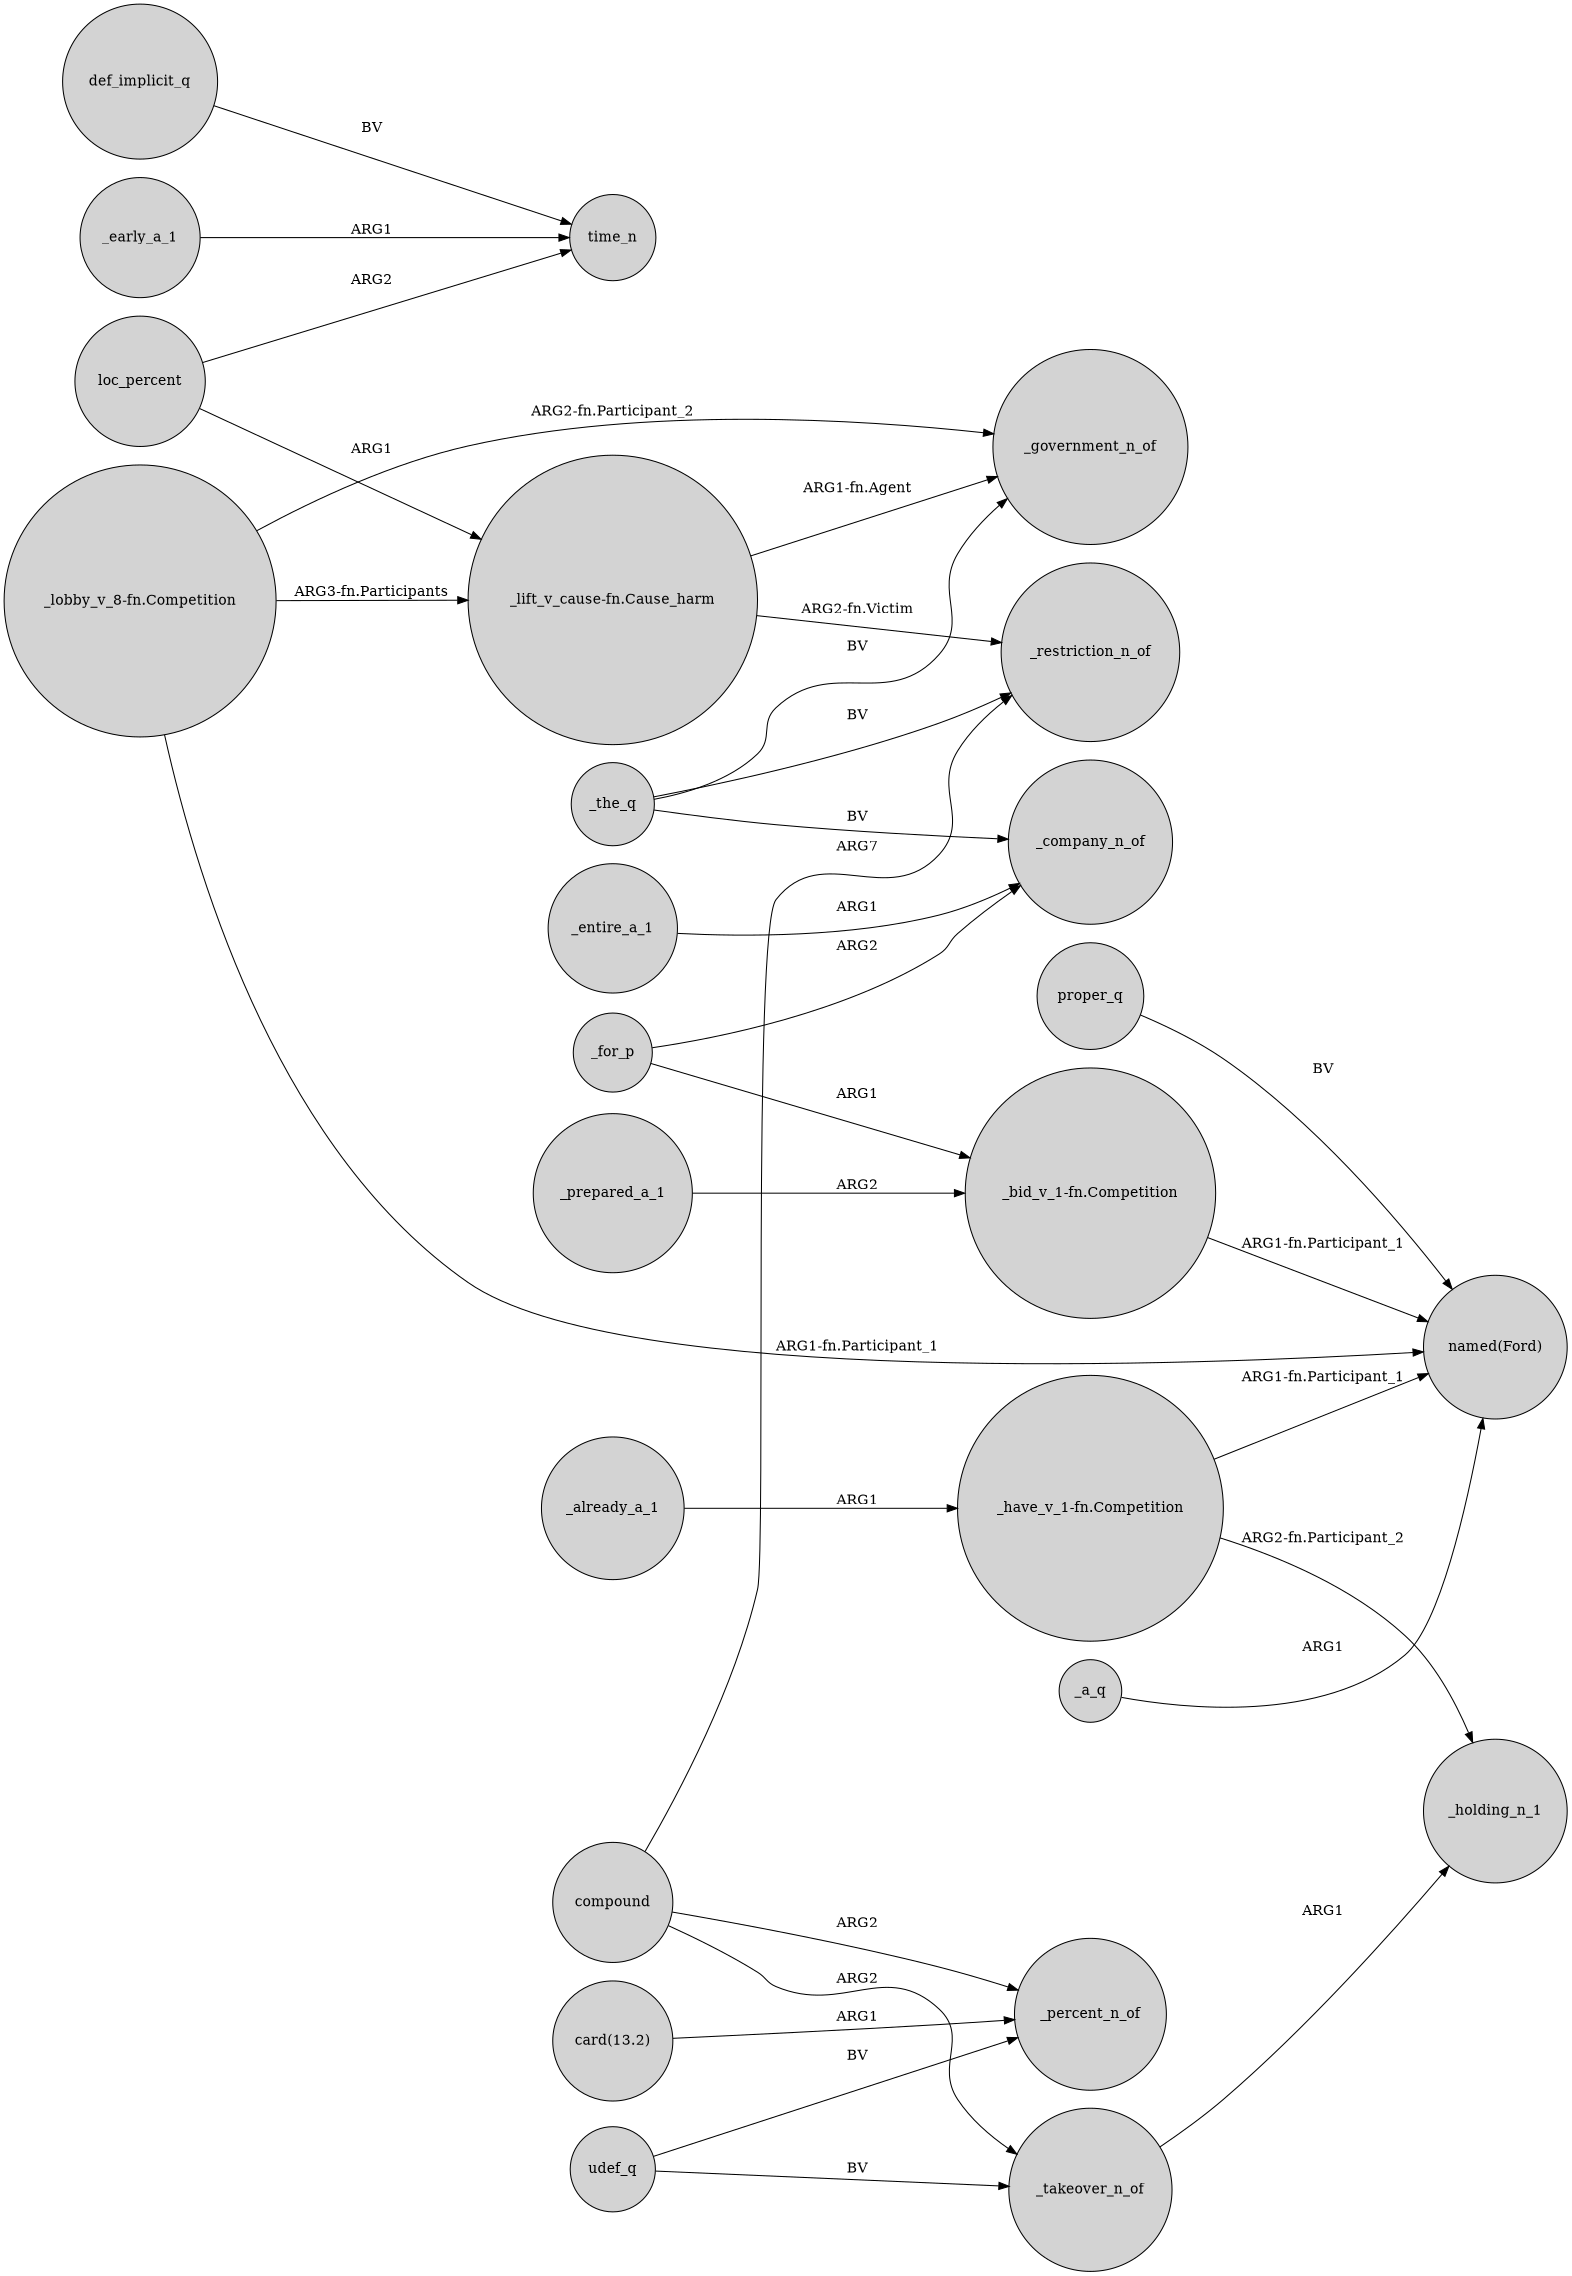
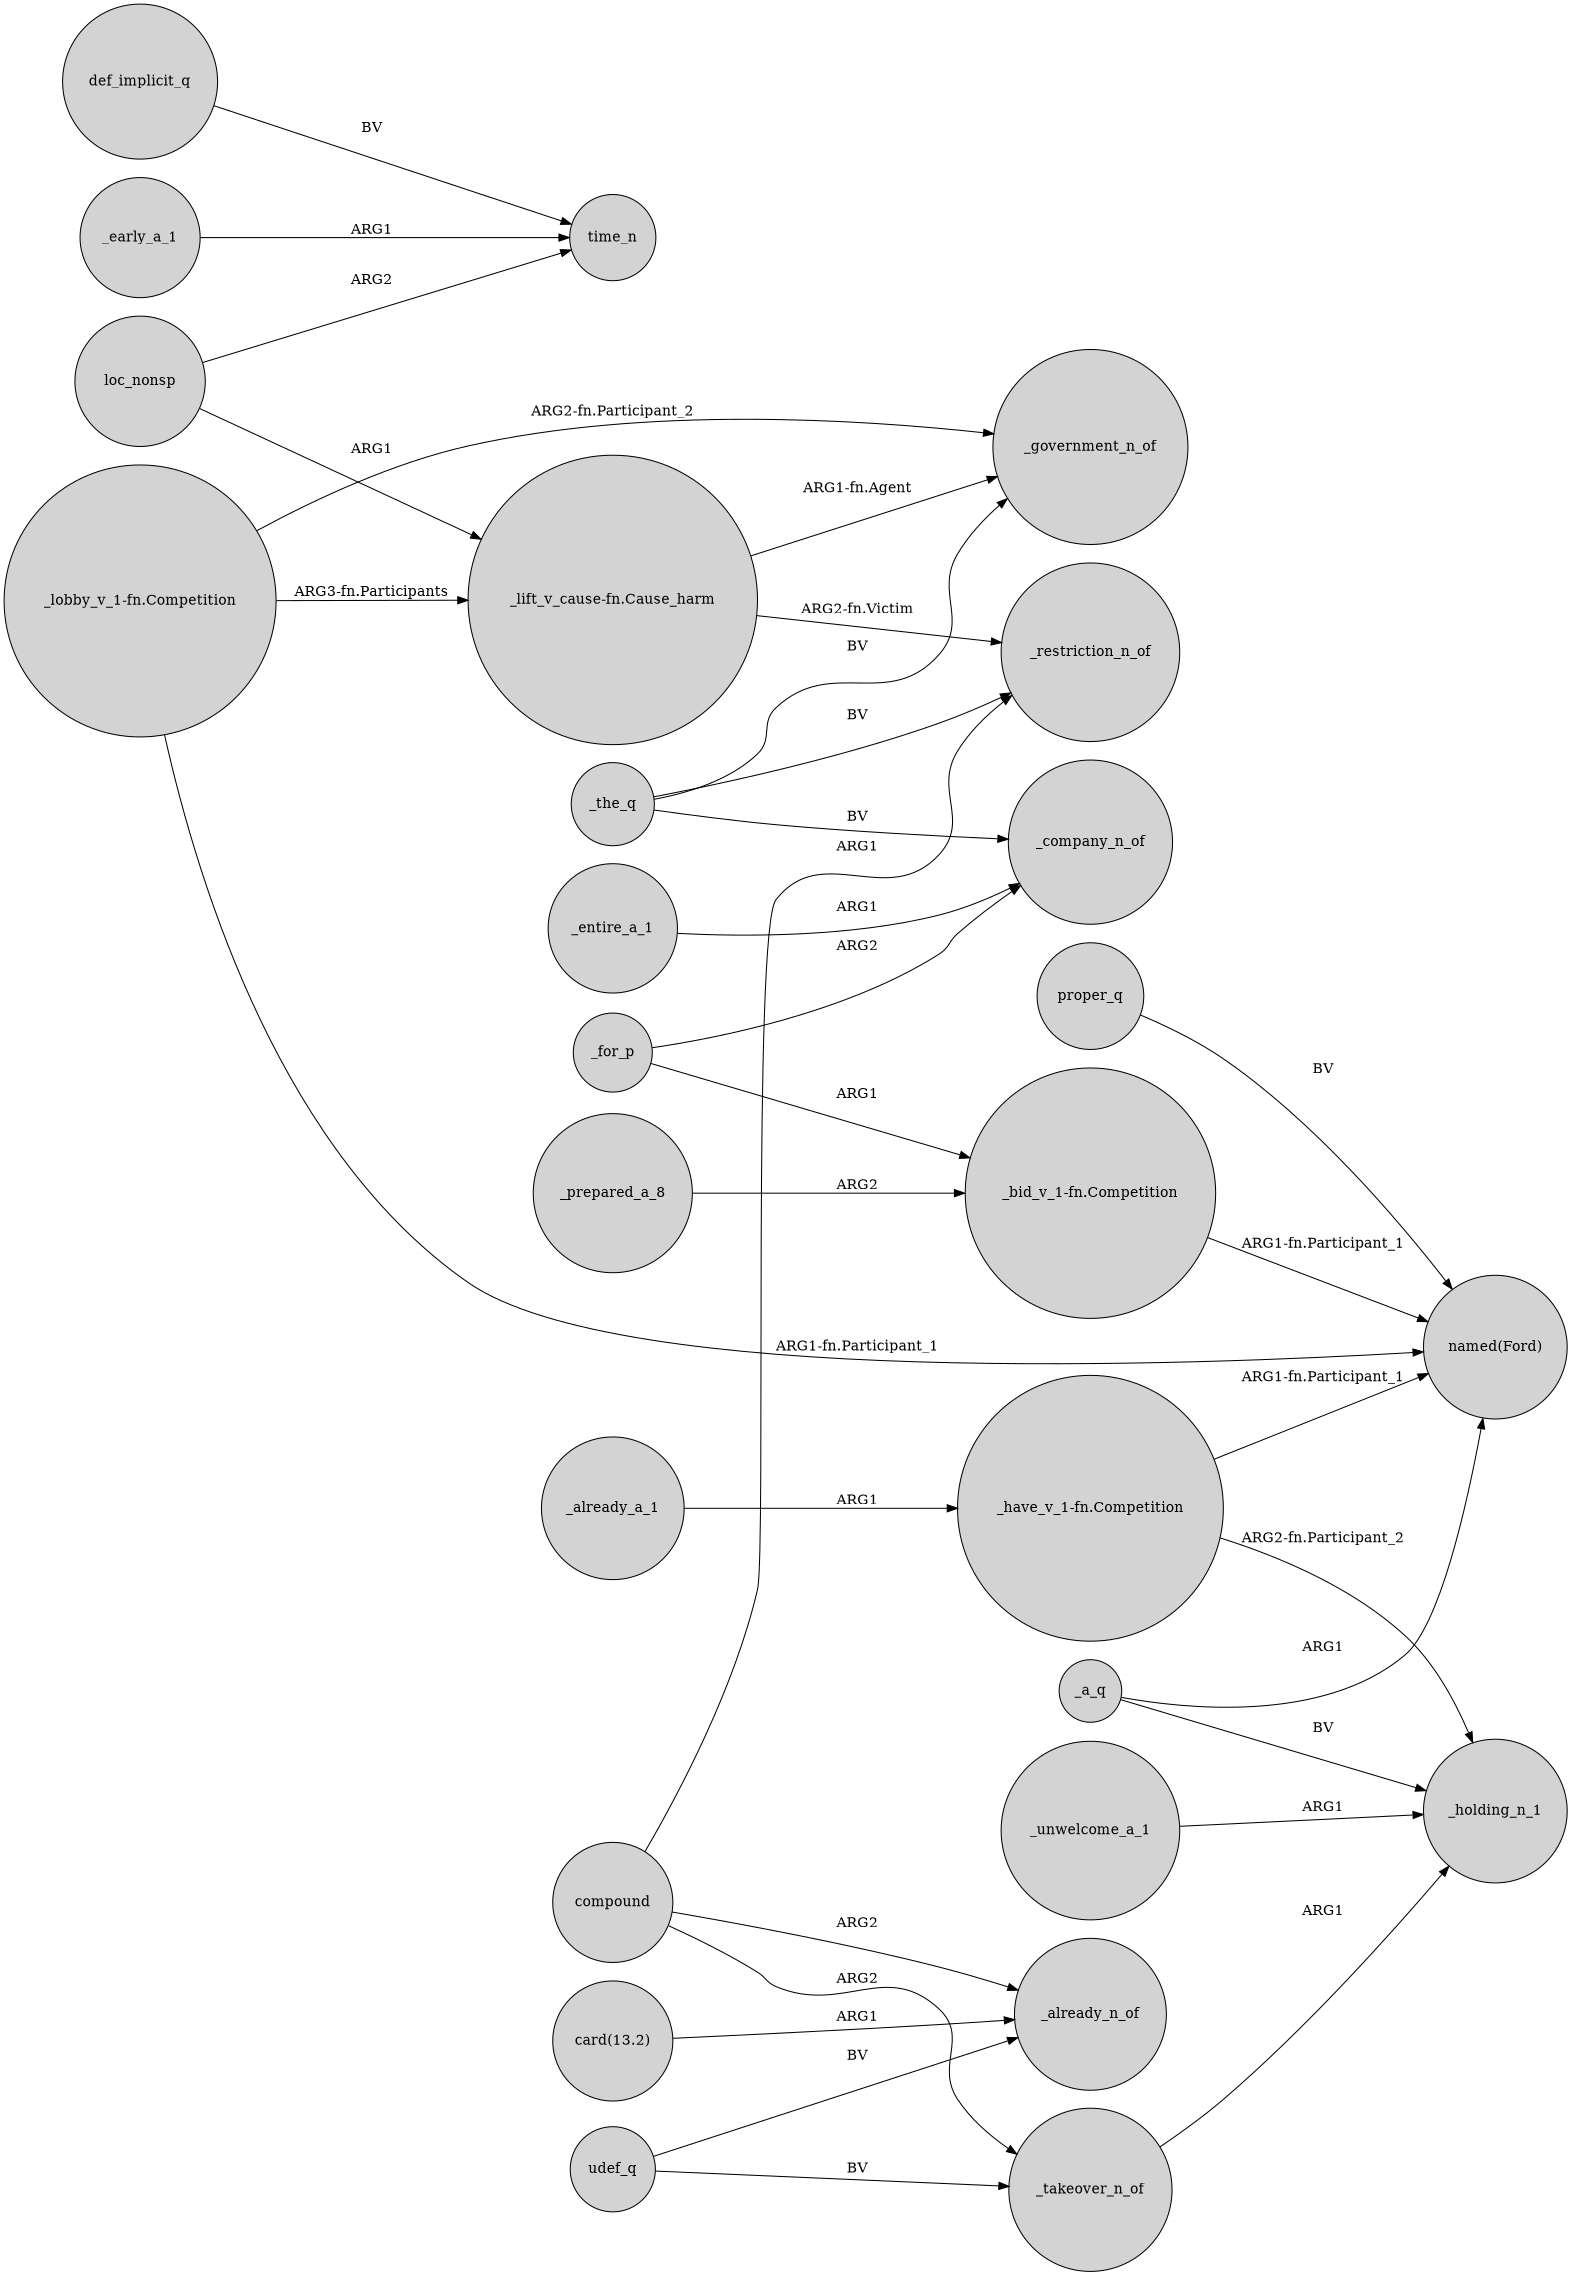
(140, 381) -> (140, 381)
(140, 601) -> (140, 601)
(858, 847) -> (858, 847)
(613, 1193) -> (613, 1193)
none -> (1268, 1744)
none -> (1090, 1831)
(1090, 2014) -> (1090, 2014)
